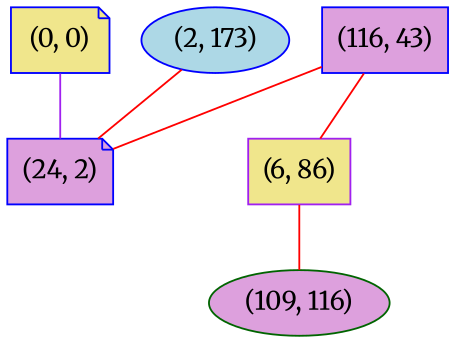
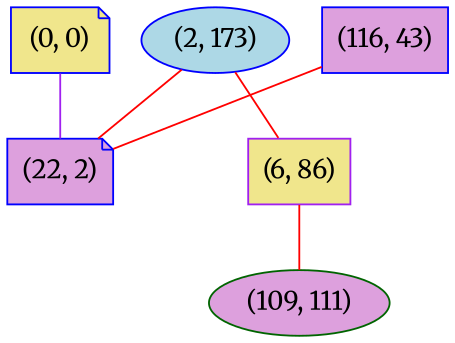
(342, 106) -> (257, 105)
(60, 172) -> (60, 172)
(299, 303) -> (299, 303)
